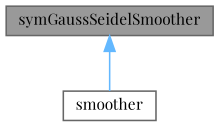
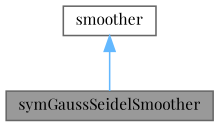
(110, 71) -> (110, 71)
